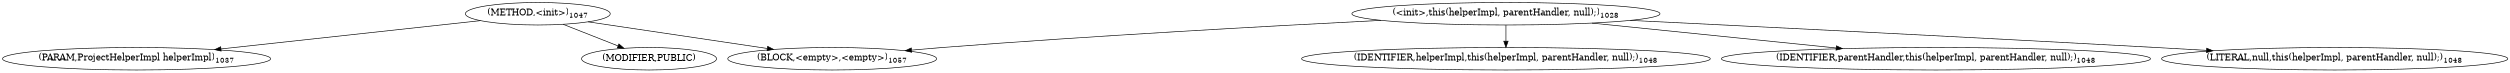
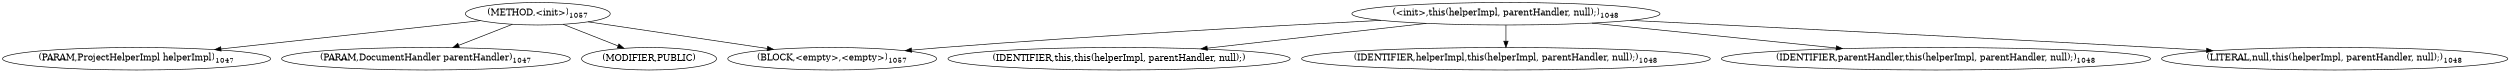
(579, 13) -> (579, 13)
(1610, 13) -> (1610, 13)
(225, 58) -> (225, 58)
none -> (426, 59)
none -> (1119, 59)
